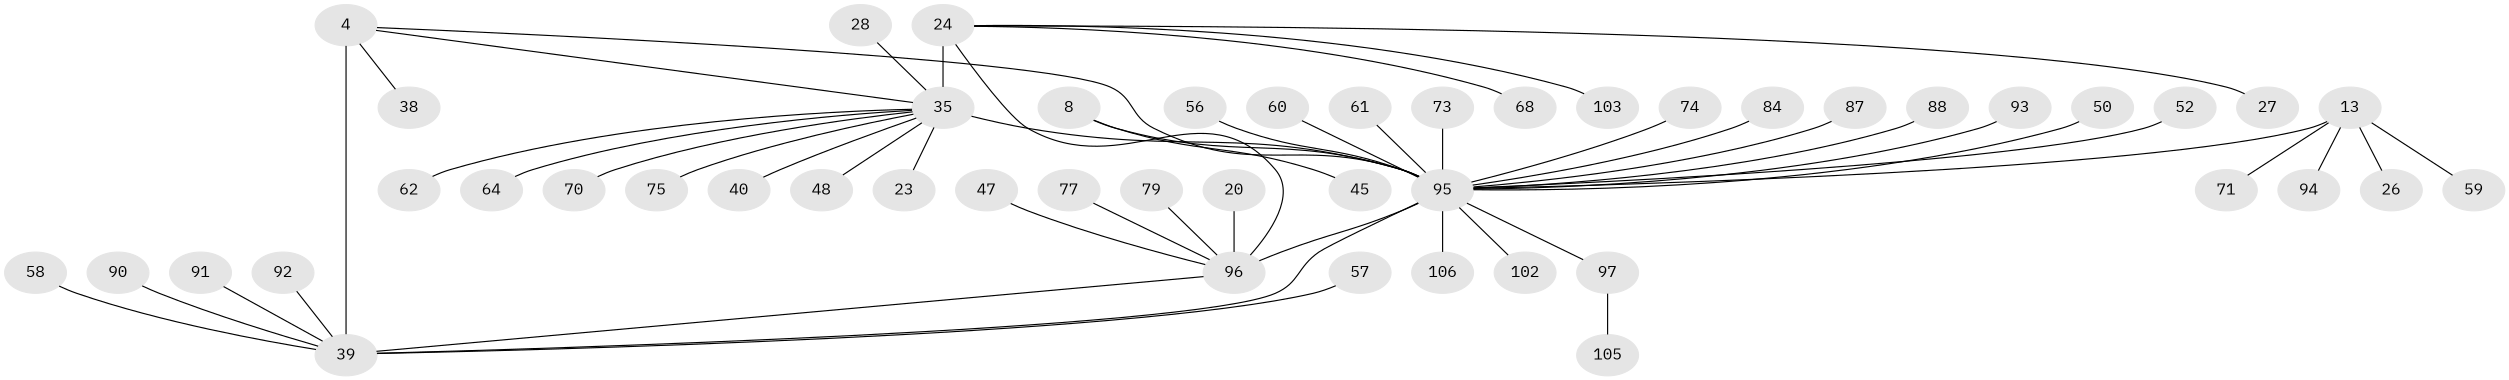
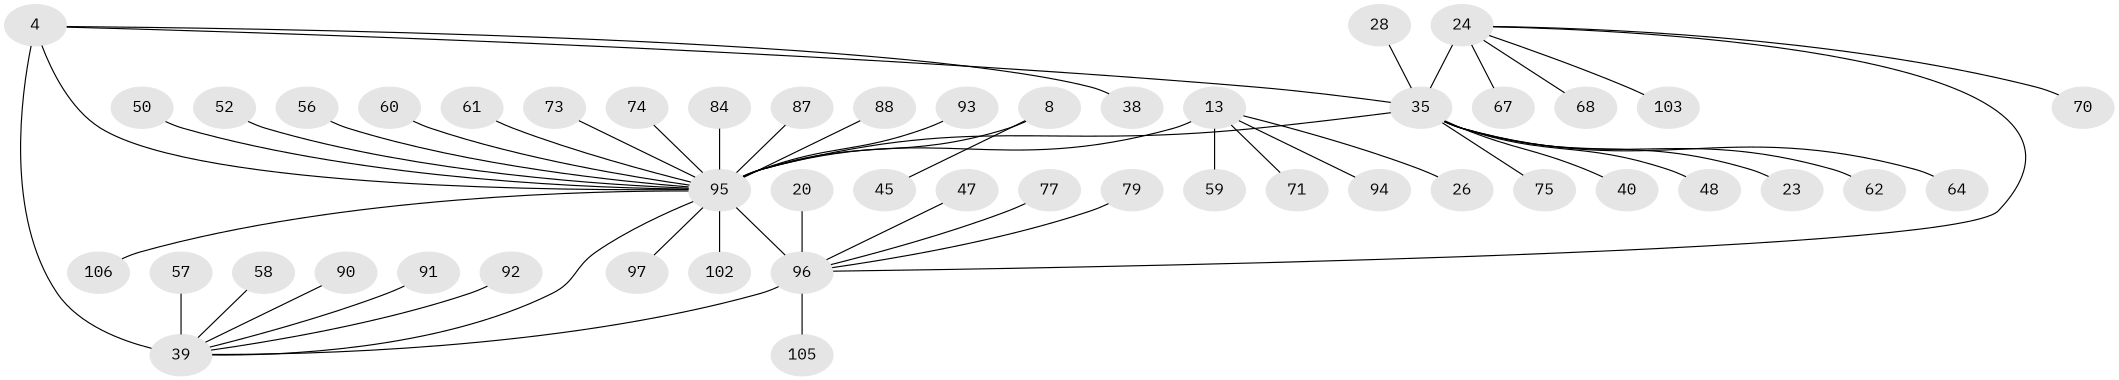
(2268, 108) -> (1503, 108)
(753, 136) -> (1849, 52)
(1608, 314) -> (802, 314)
